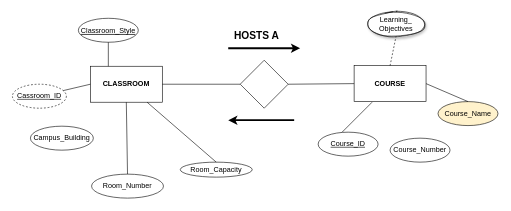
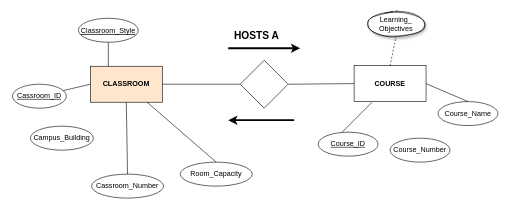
(126, 84) -> (126, 84)
(39, 96) -> (39, 96)
(468, 114) -> (468, 114)
(216, 170) -> (216, 174)
(128, 186) -> (128, 186)
